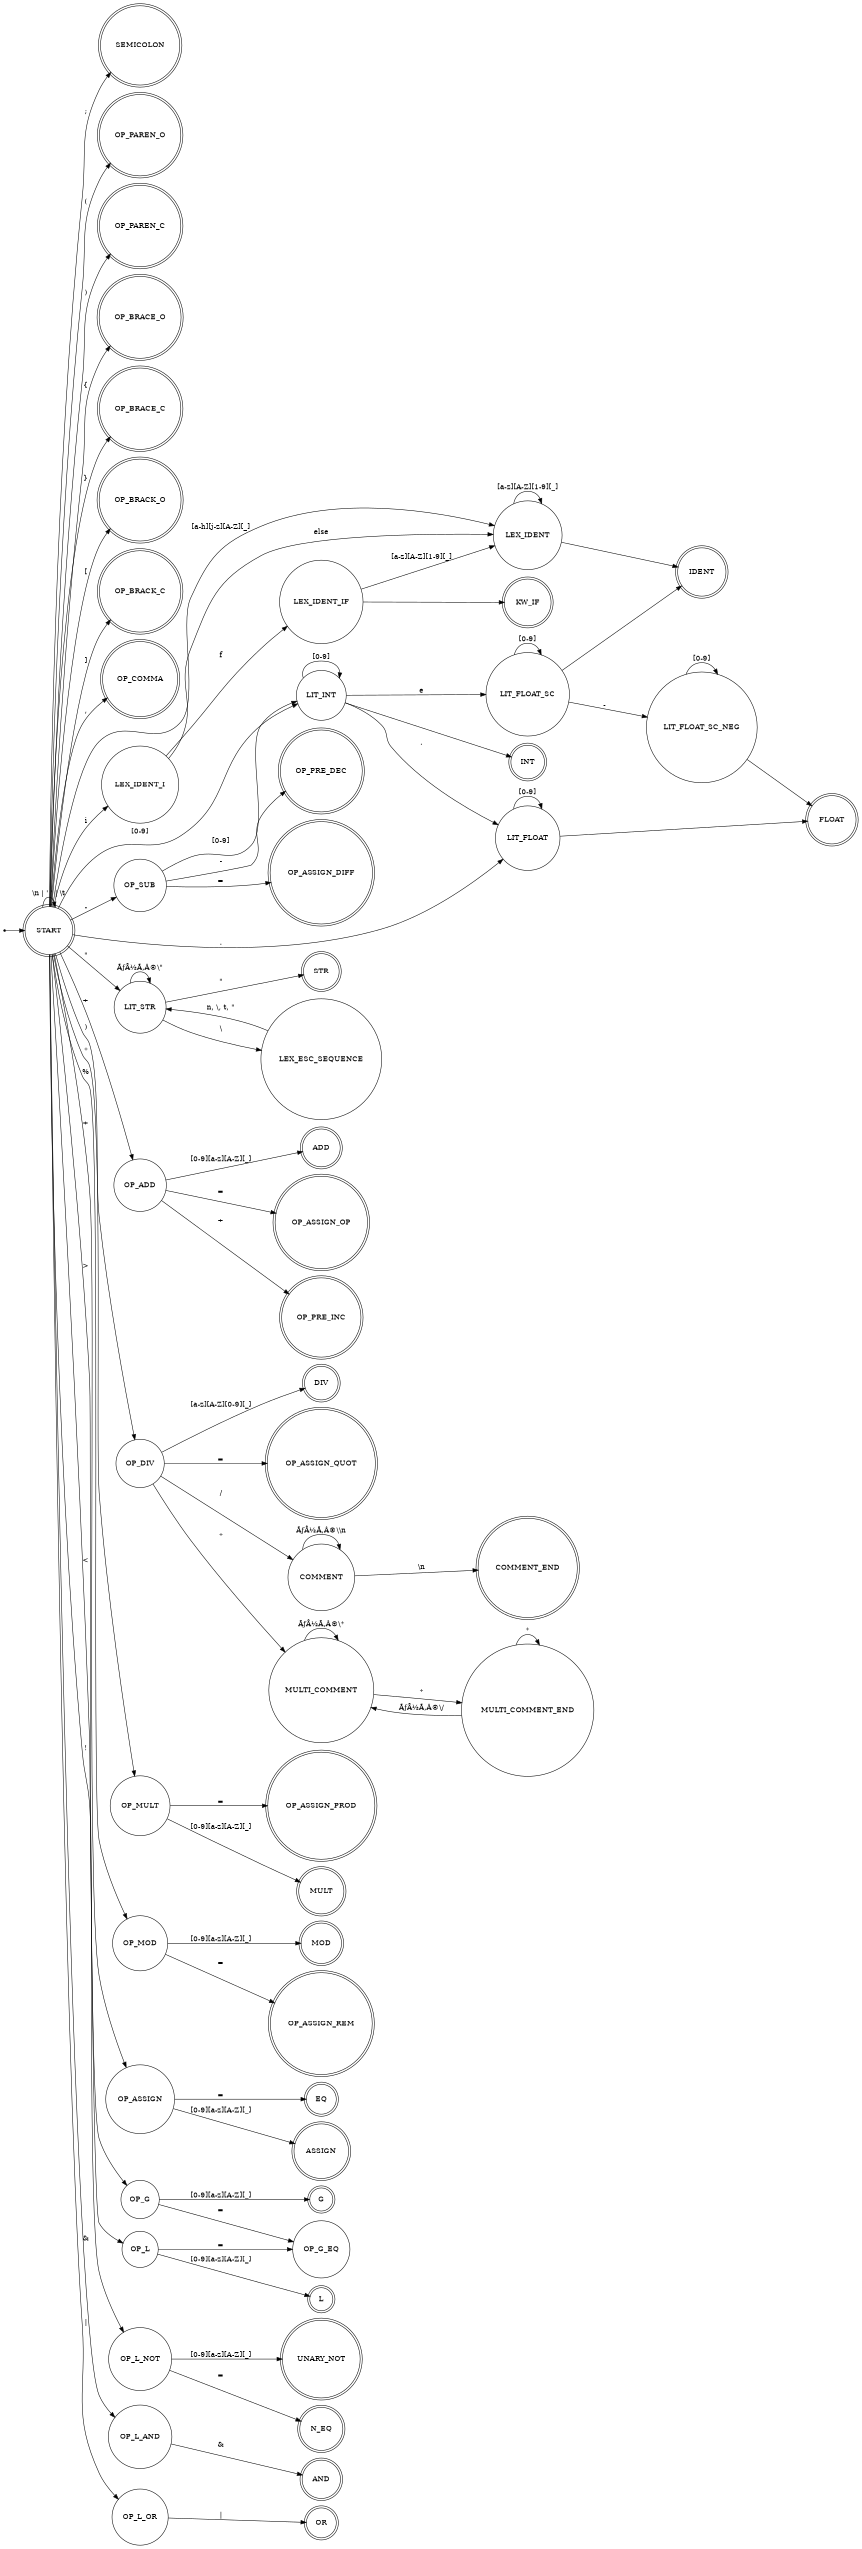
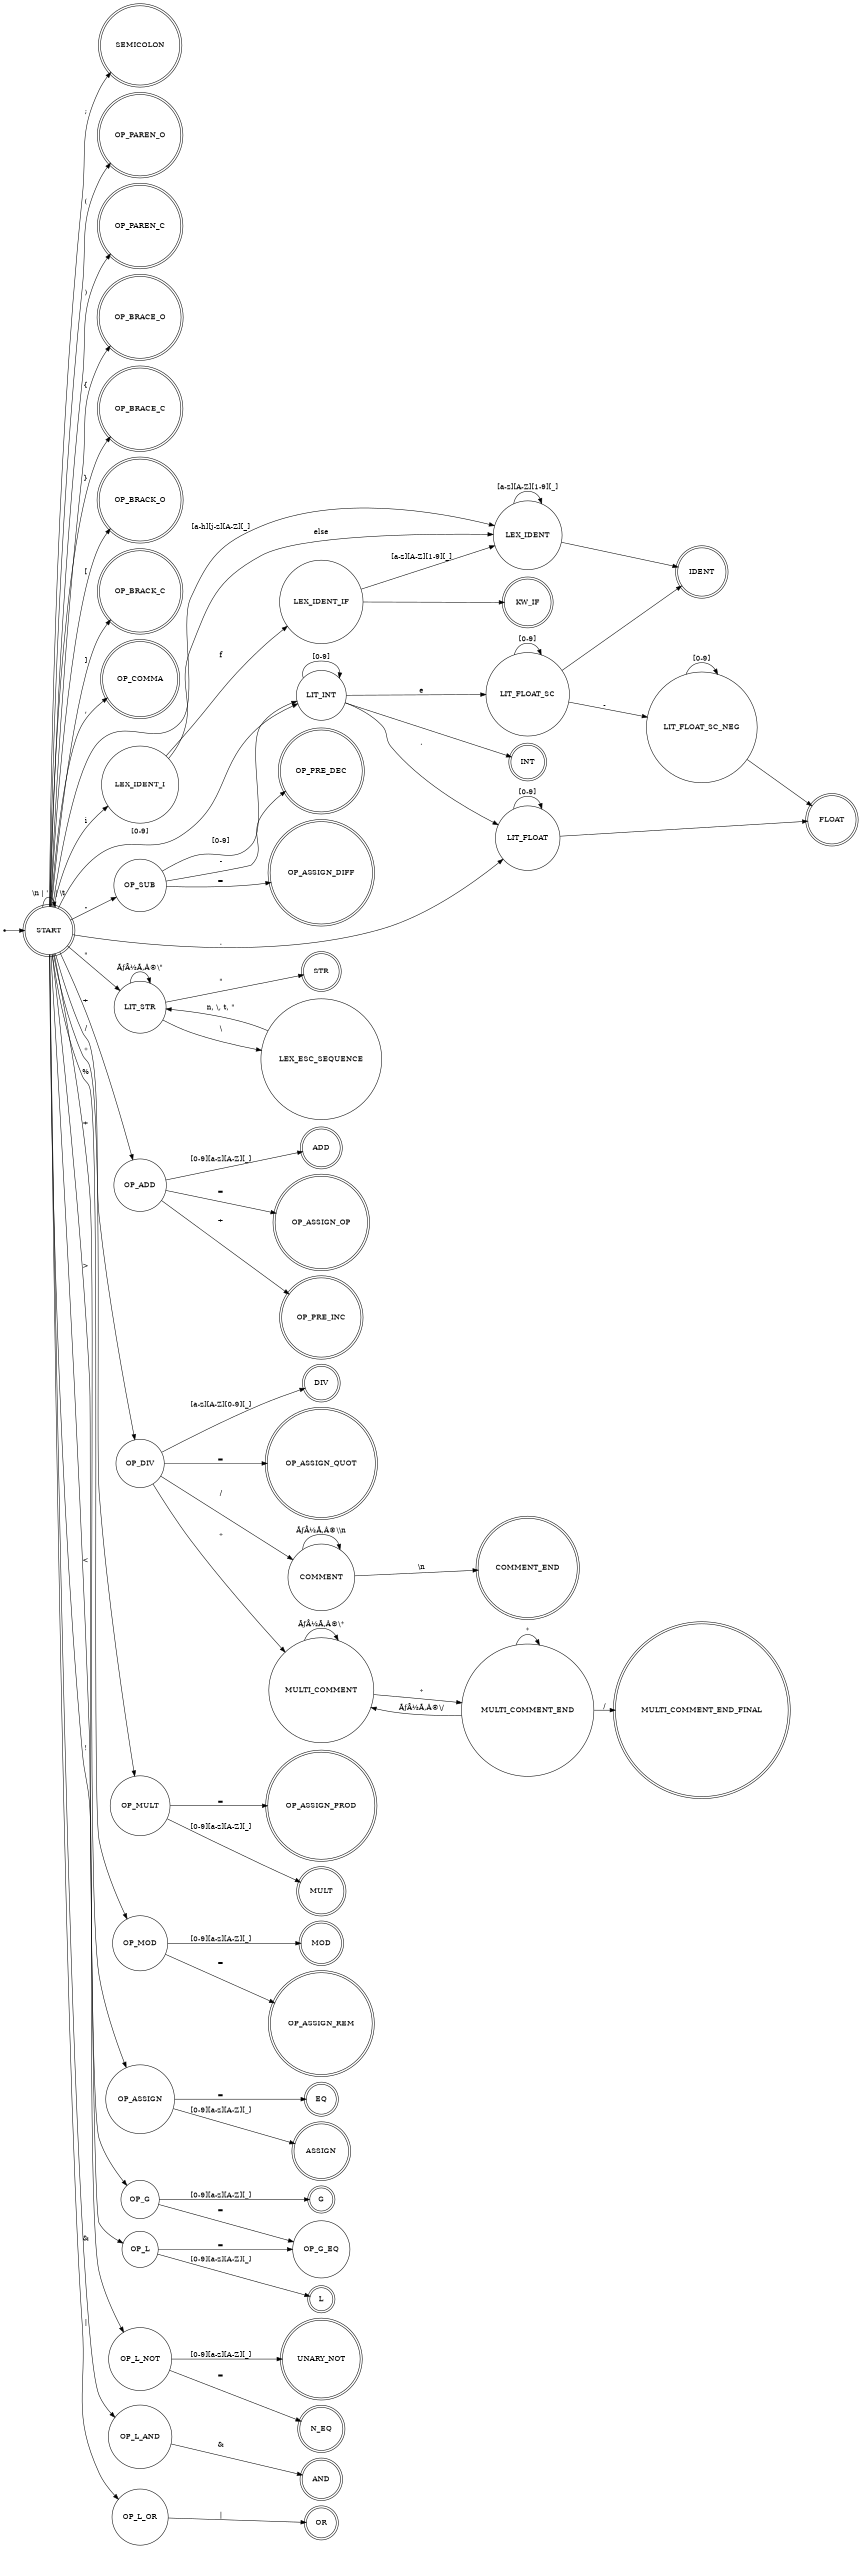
(86, 1028) -> (86, 1028)
none -> (702, 1710)
